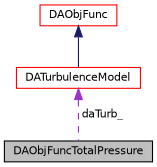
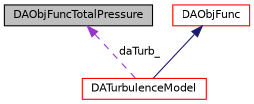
(78, 120) -> (115, 56)
